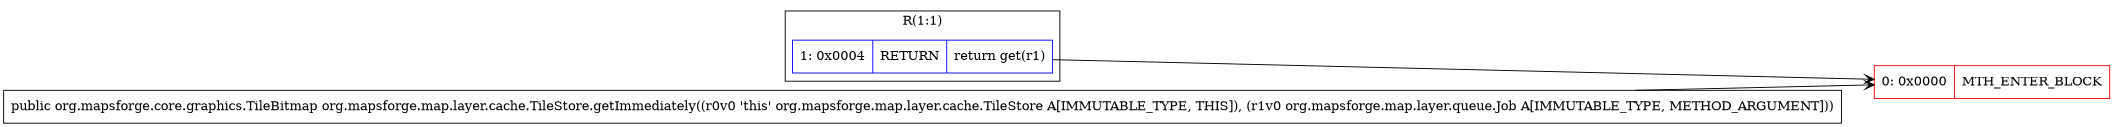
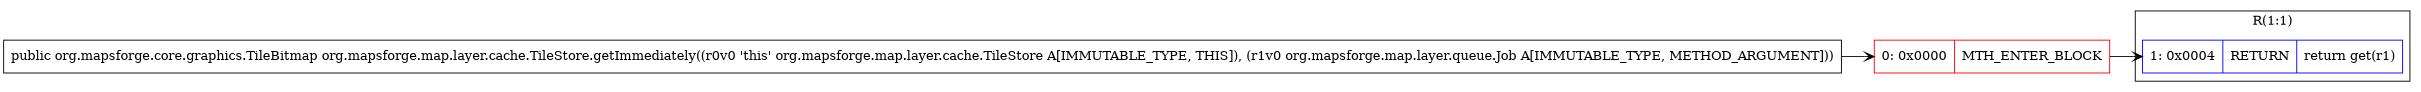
(1459, 69) -> (2122, 57)
